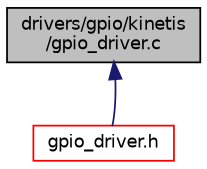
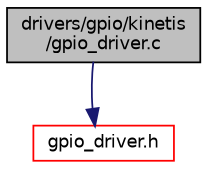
(115, 103) -> (92, 85)
